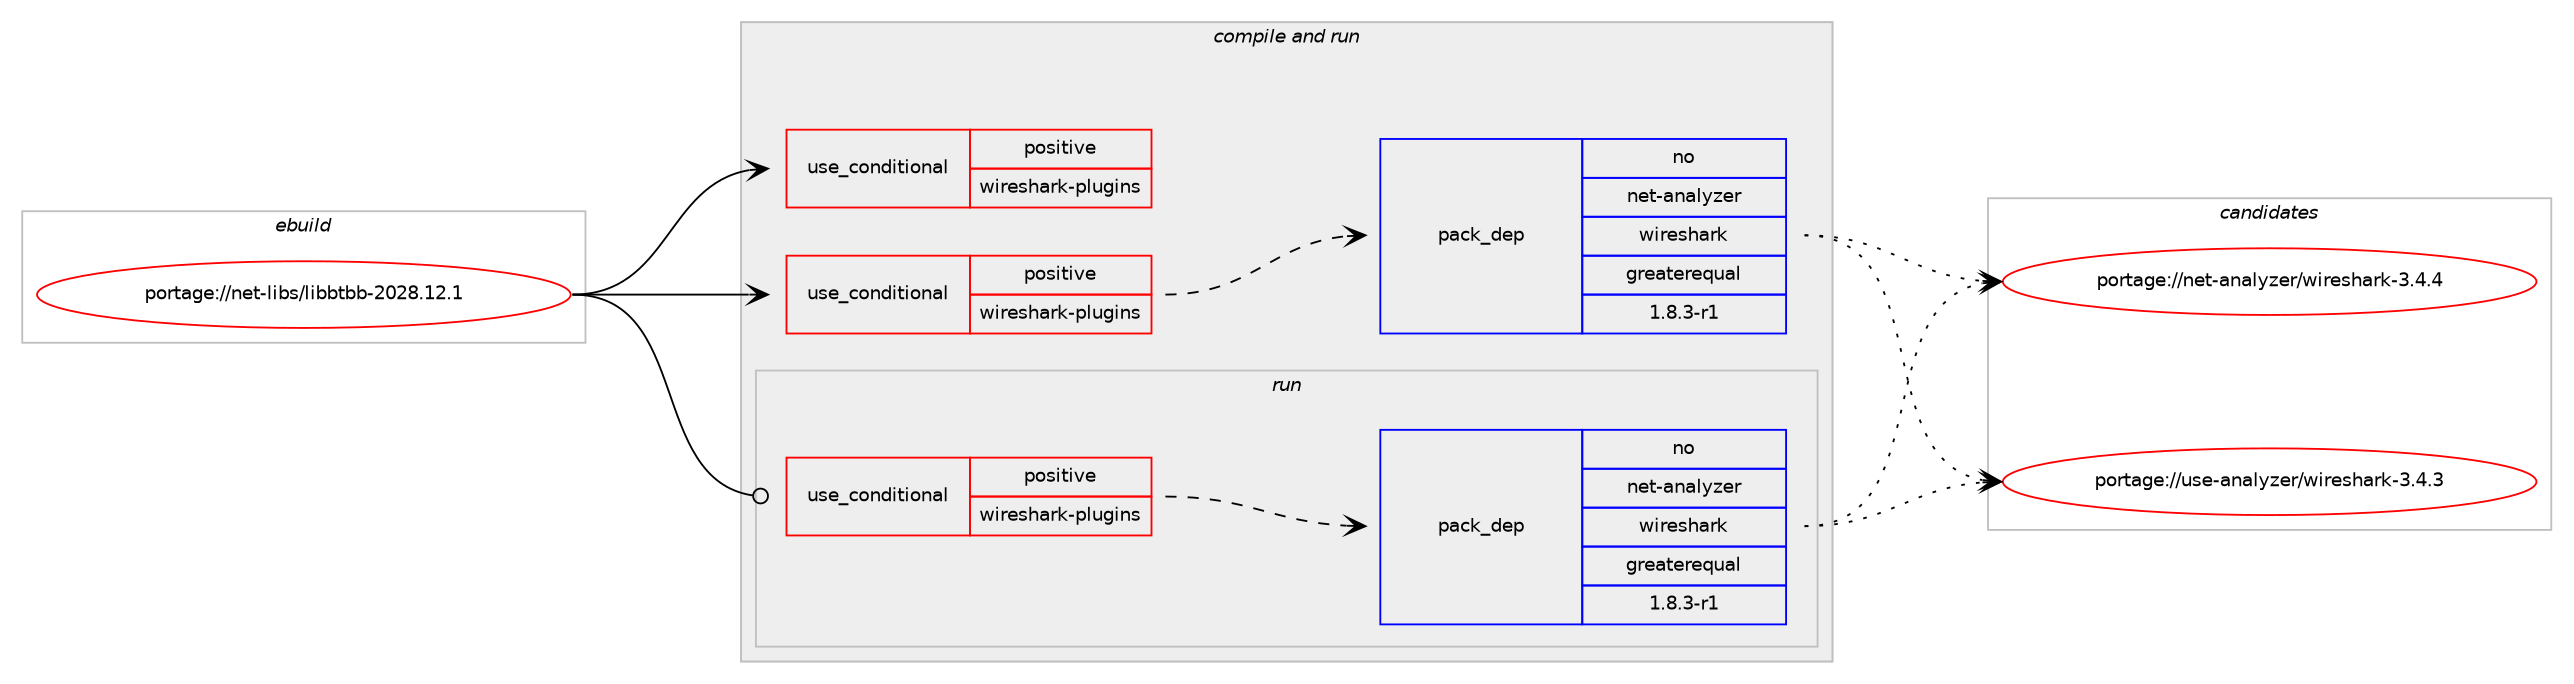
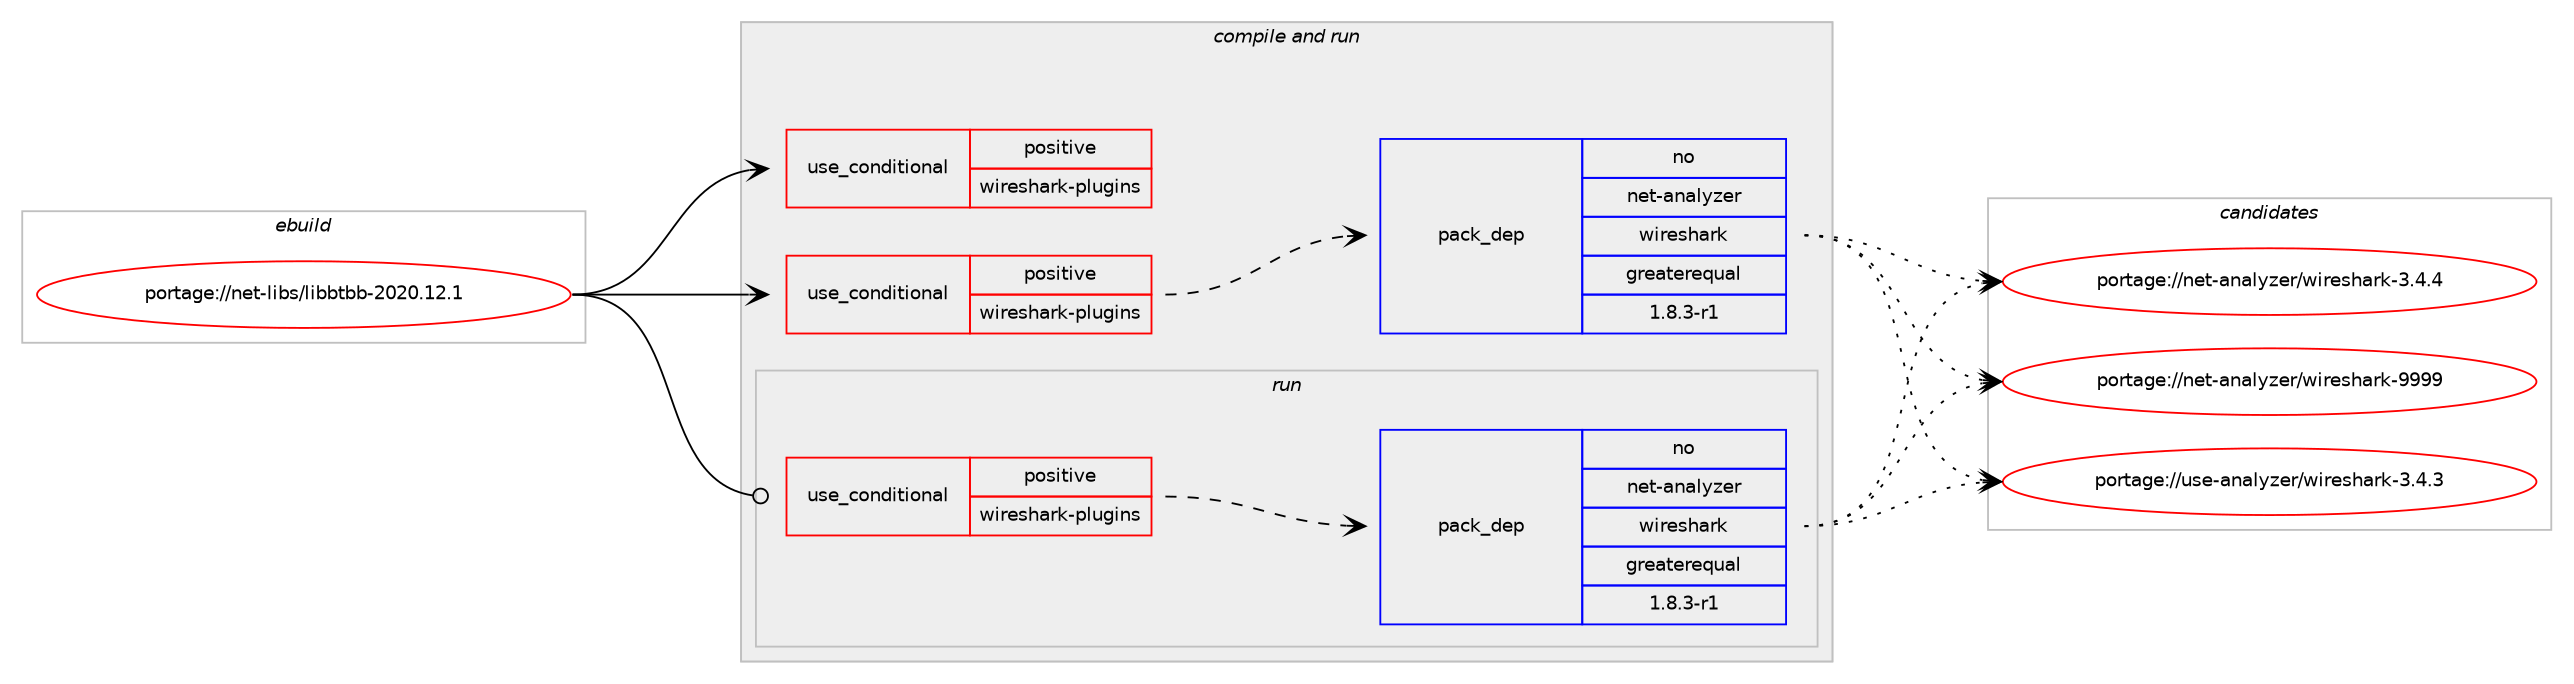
(304, 295) -> (304, 295)
none -> (2270, 382)
